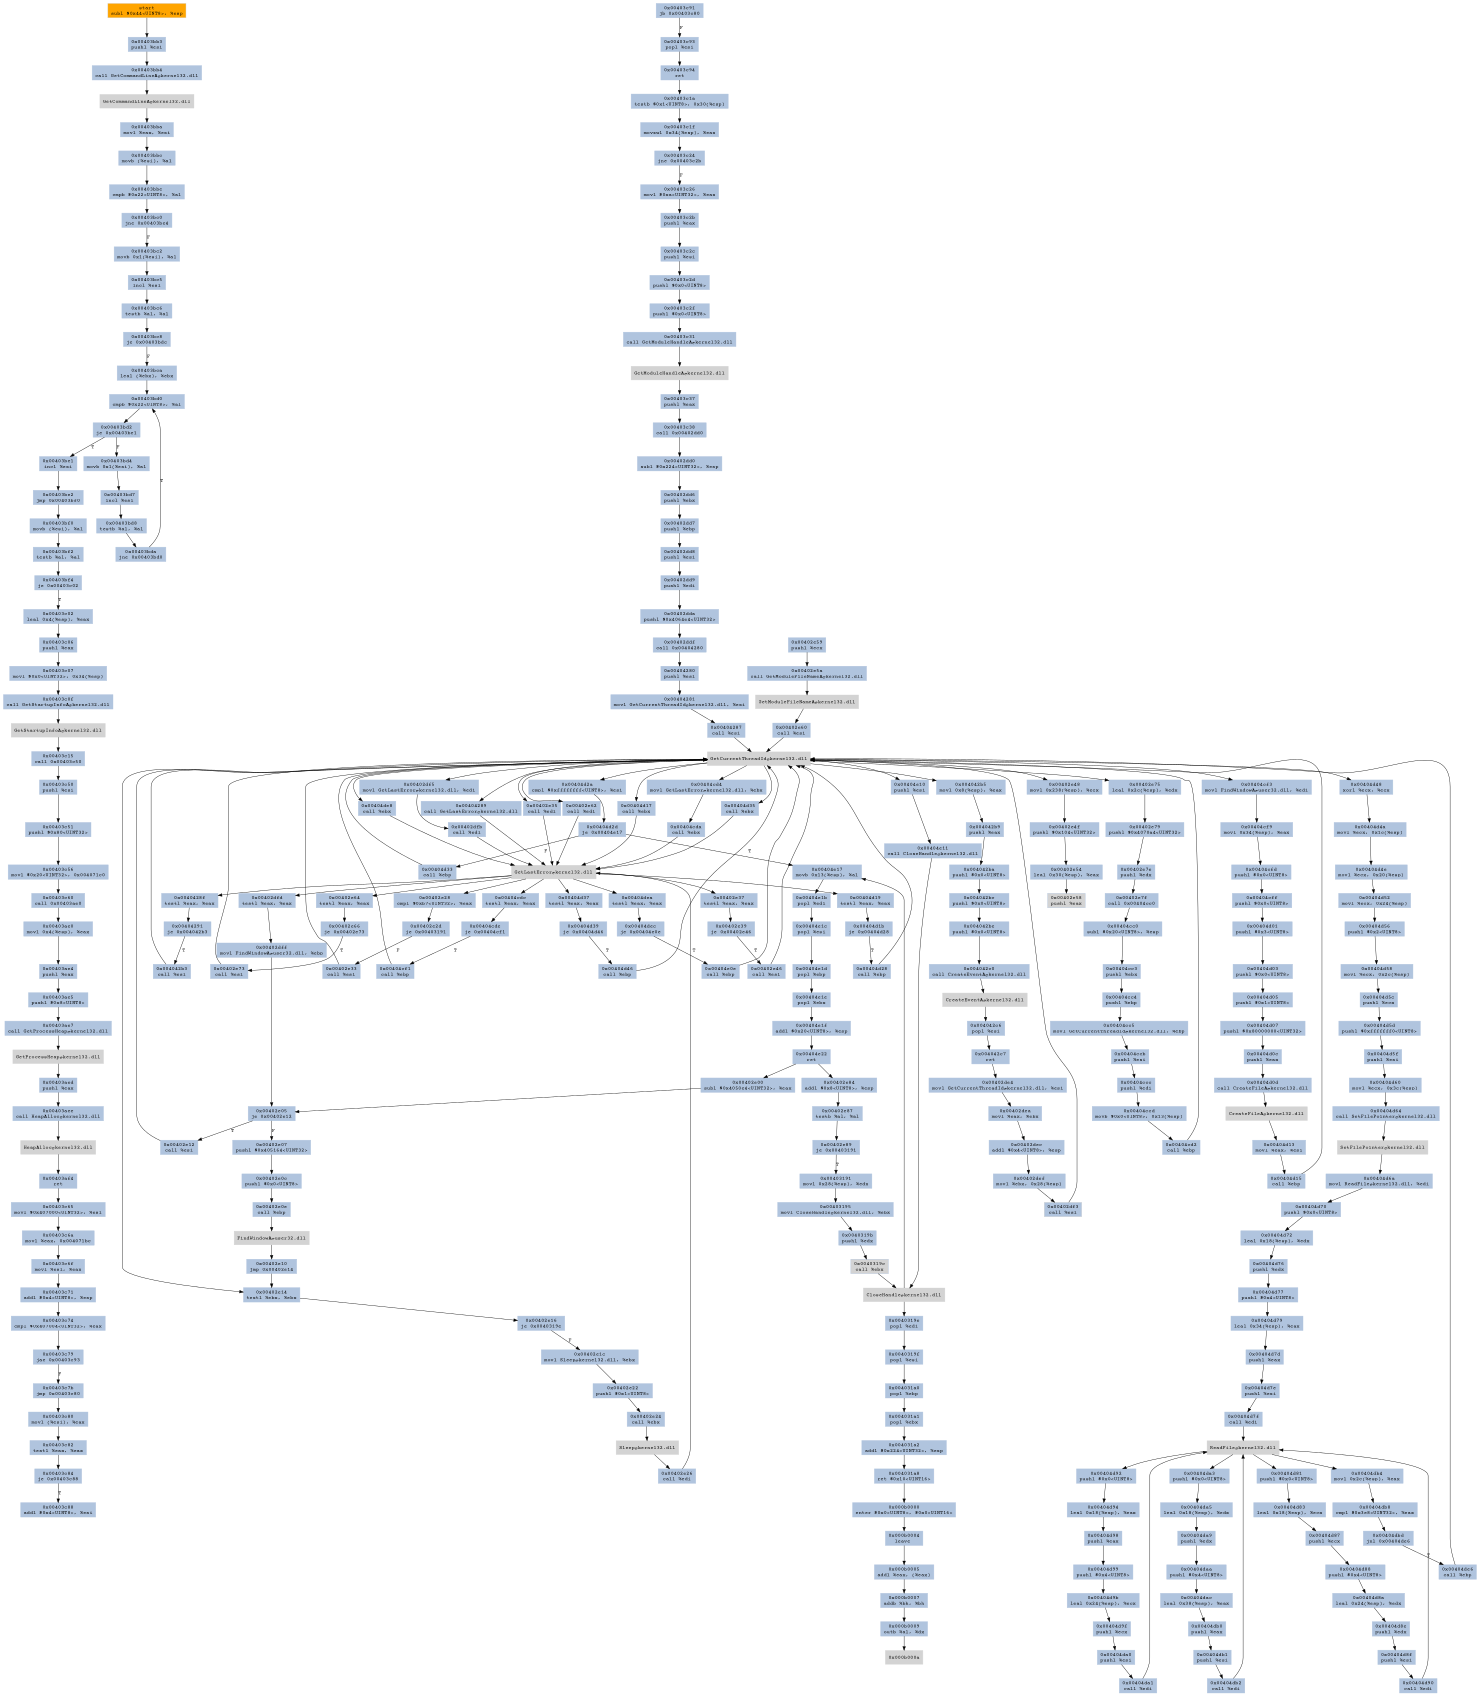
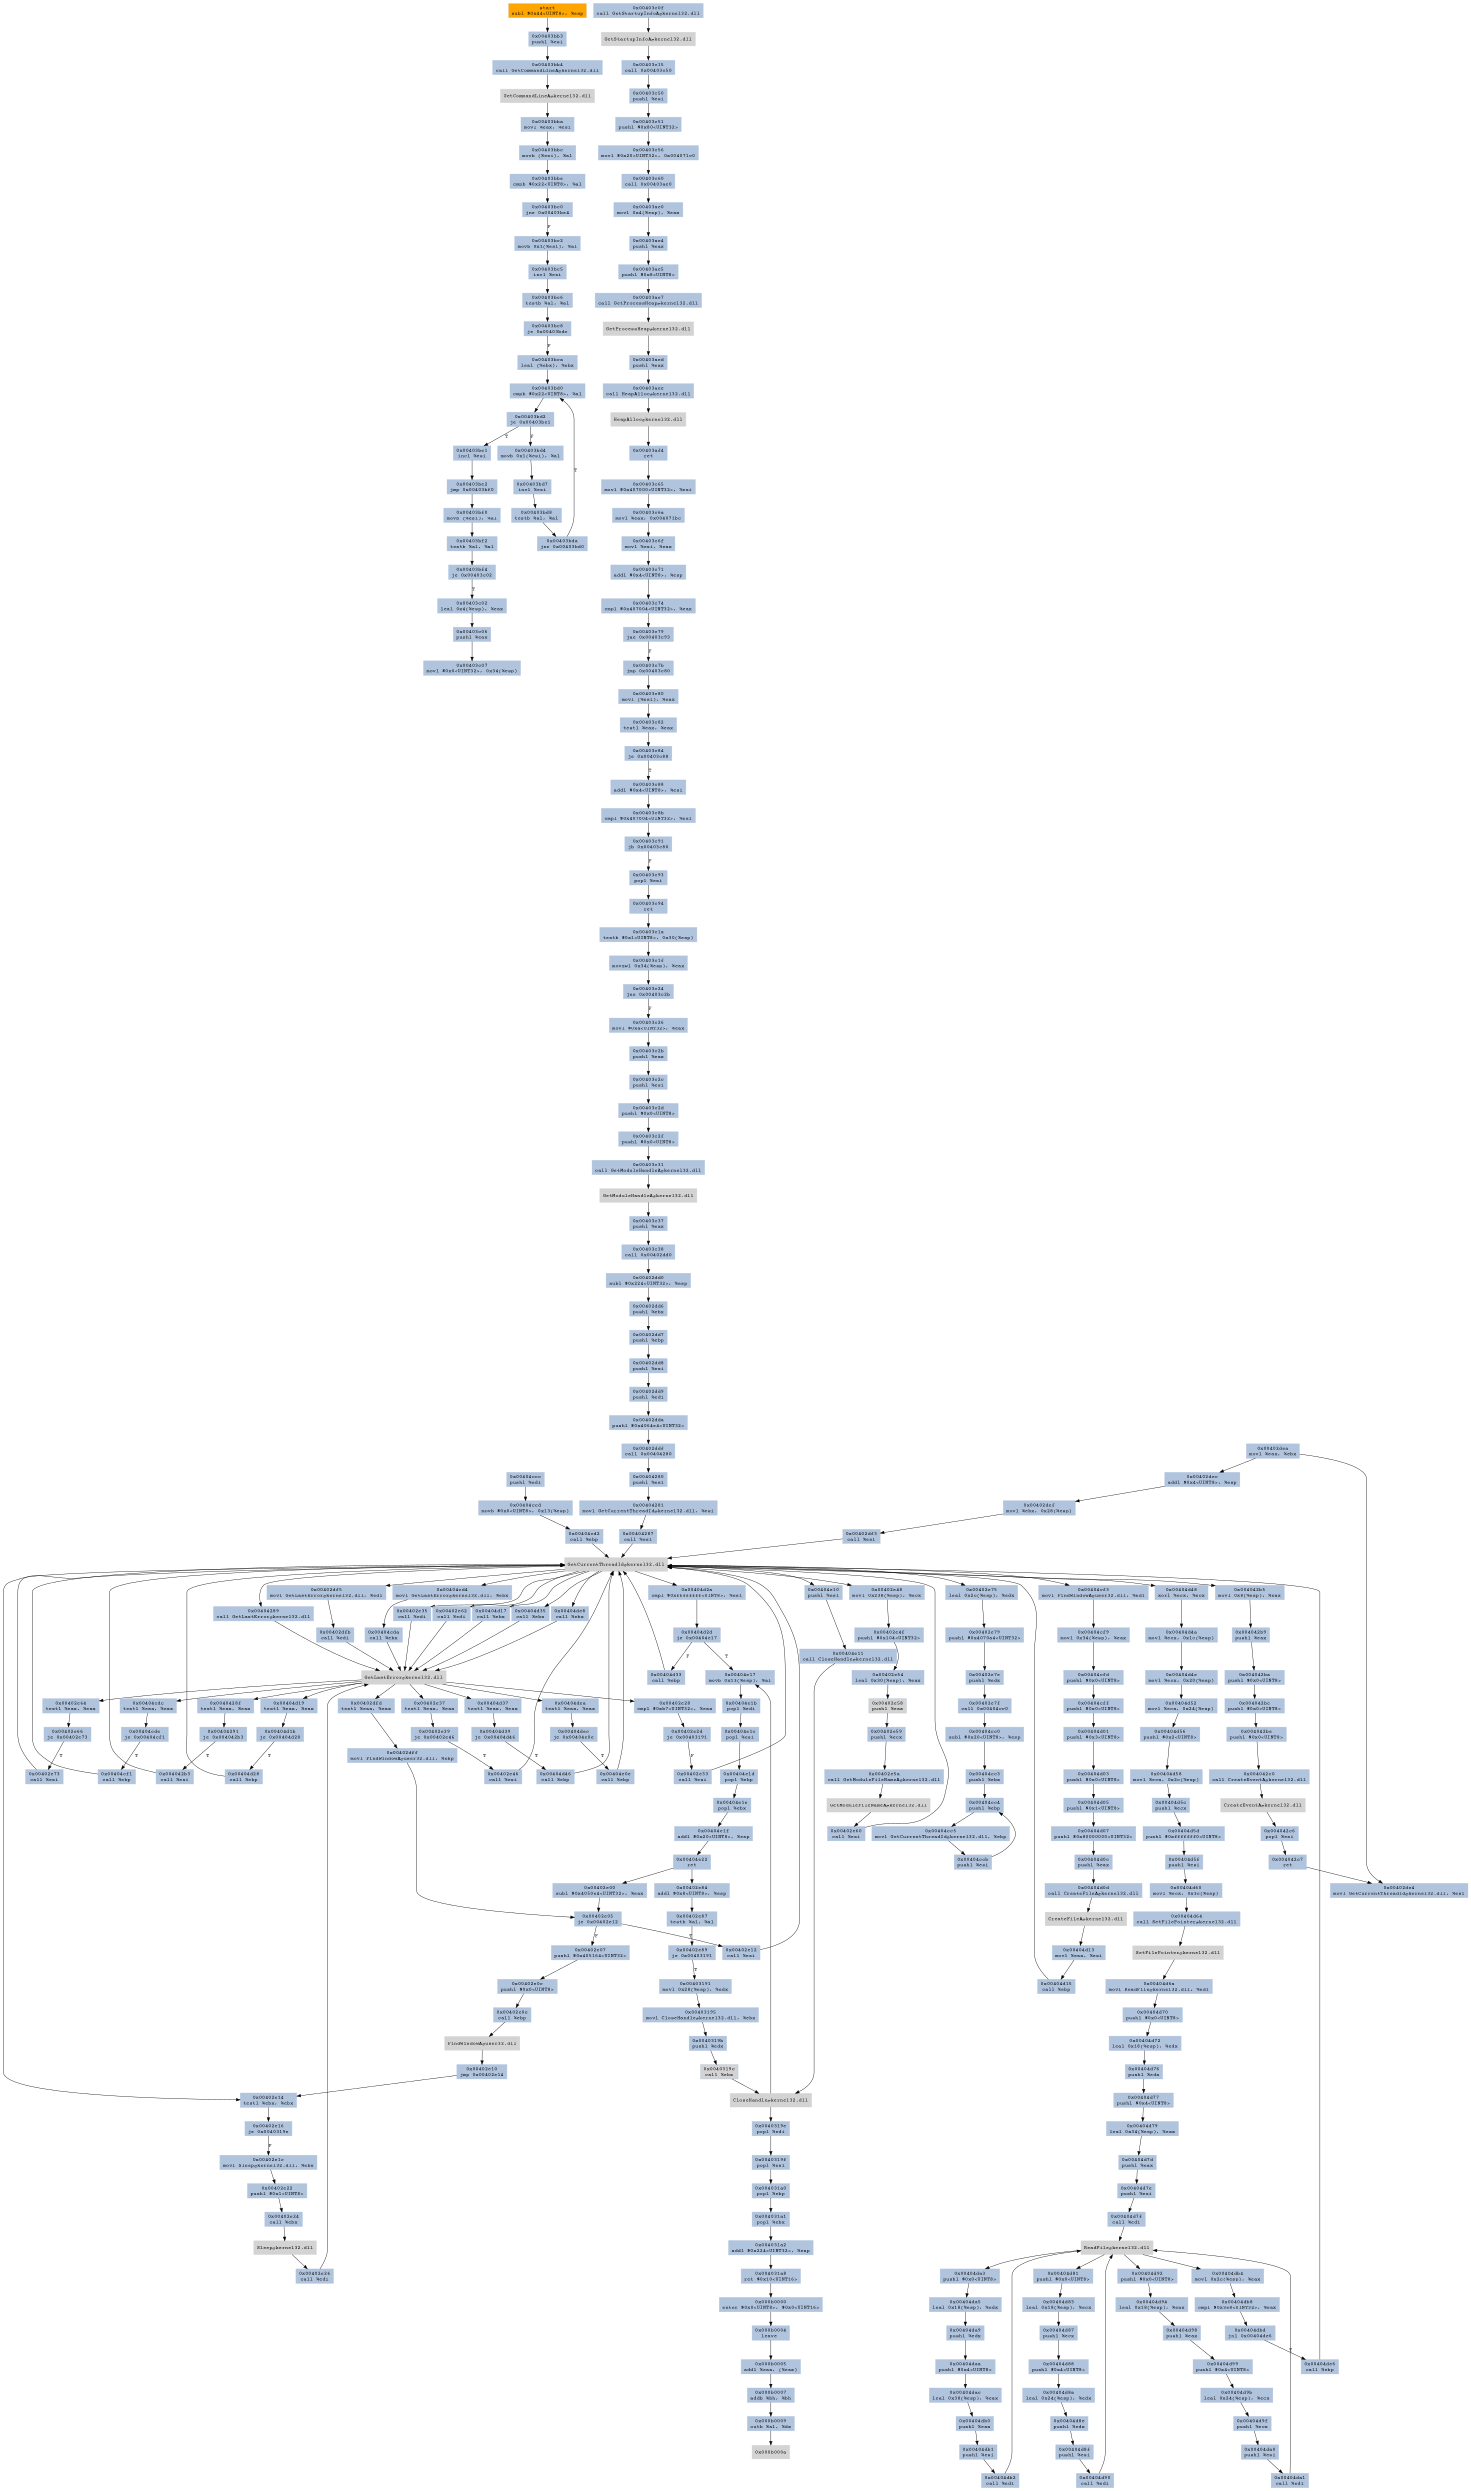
(58, 686) -> none
none -> (648, 816)
(1133, 1069) -> (1014, 1839)
(1005, 1098) -> (1367, 1645)
none -> (887, 1718)
